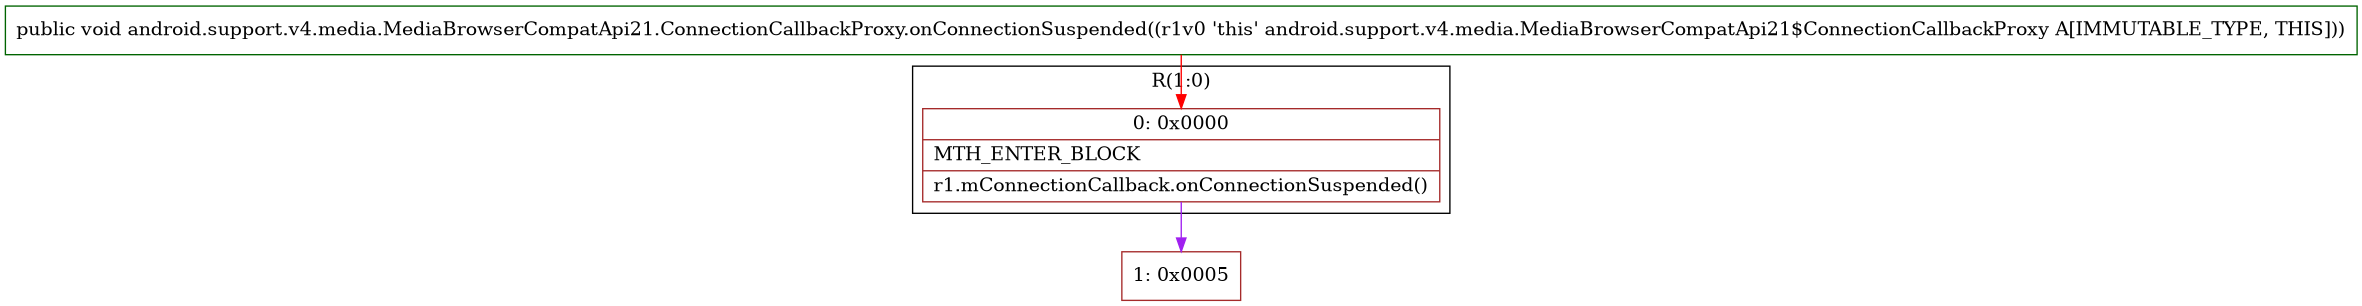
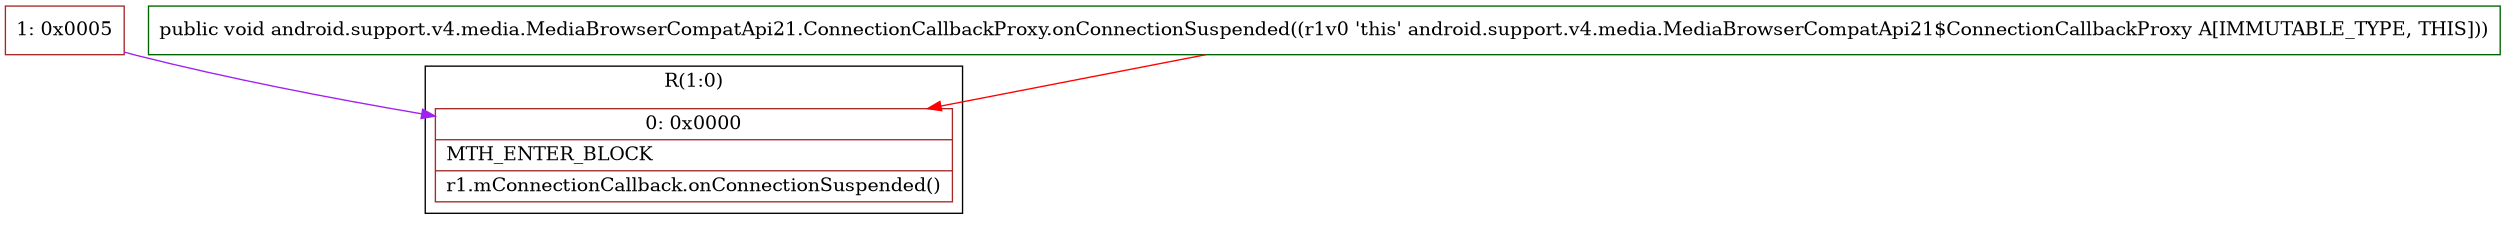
(1181, 222) -> (272, 86)
